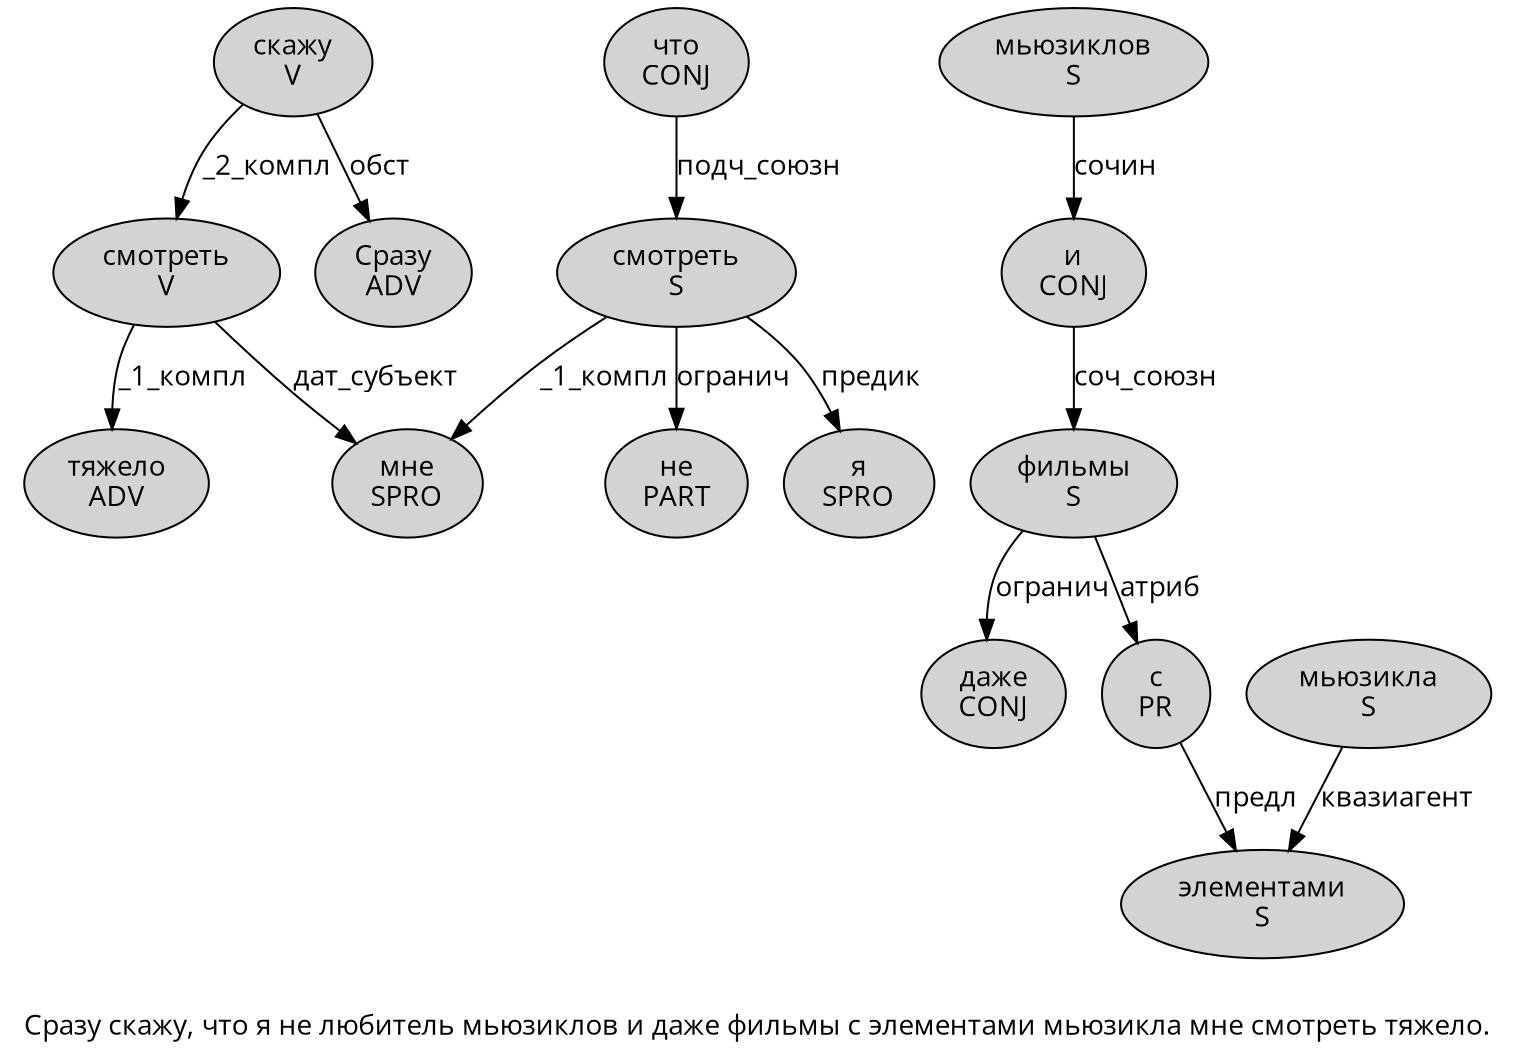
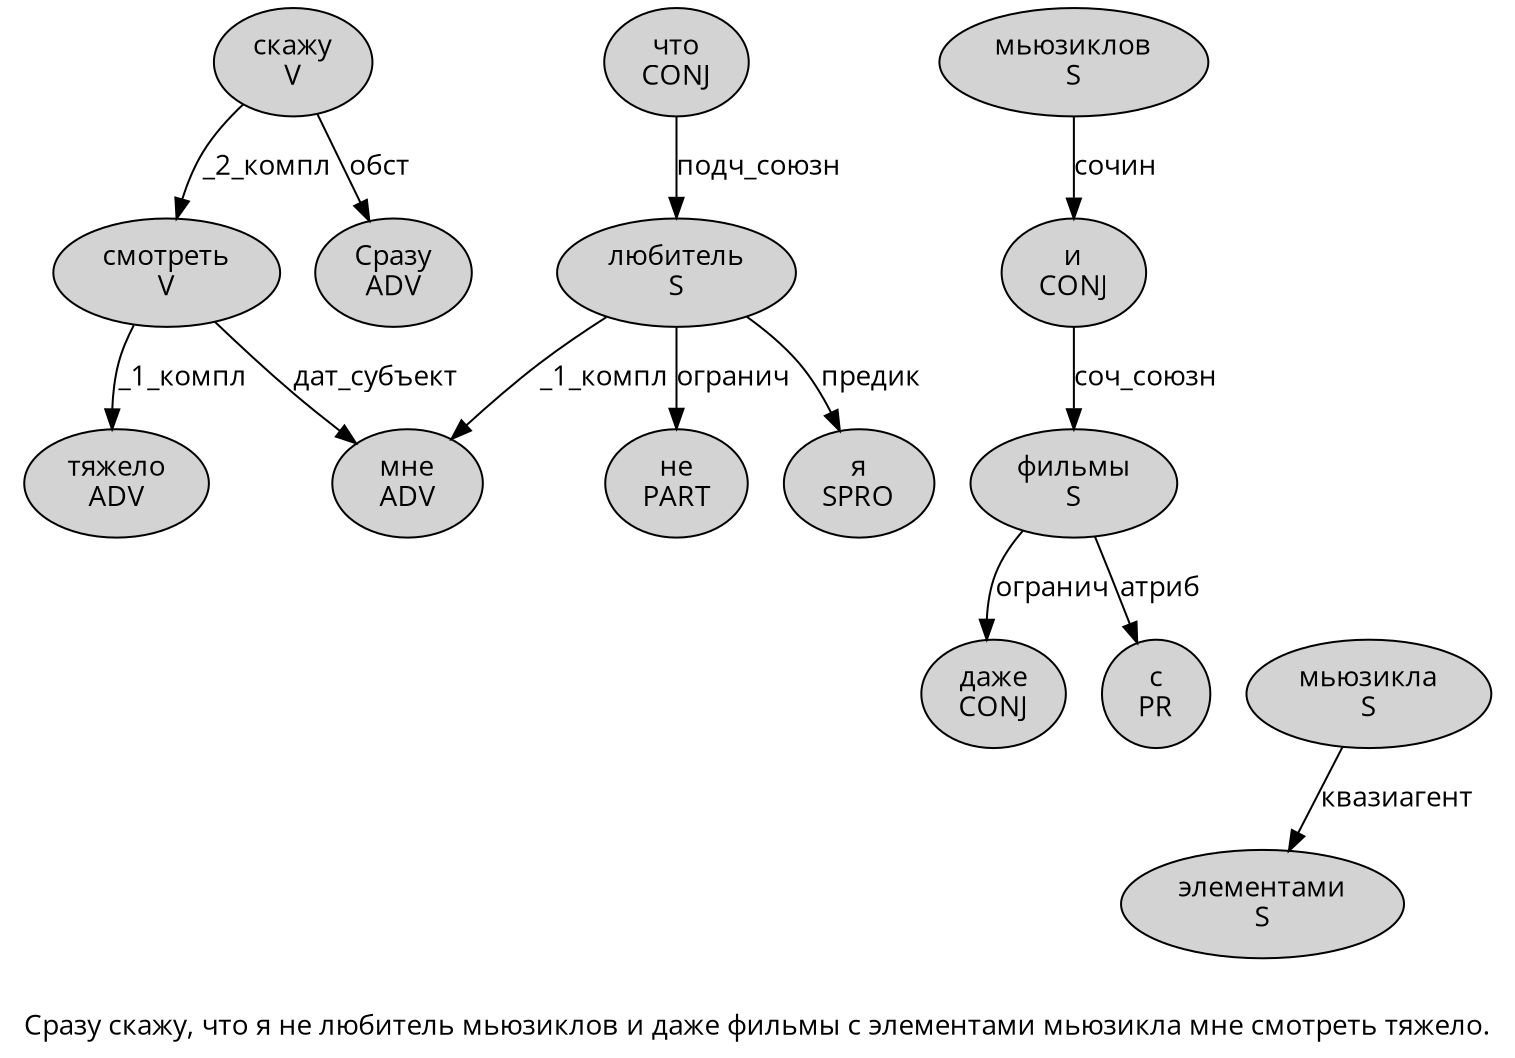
(677, 273) -> (677, 273)
(408, 483) -> (408, 483)
(1203, 787) -> none
